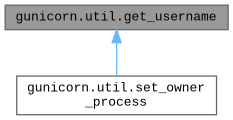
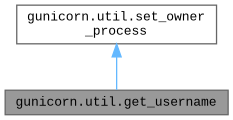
(117, 59) -> (117, 73)
